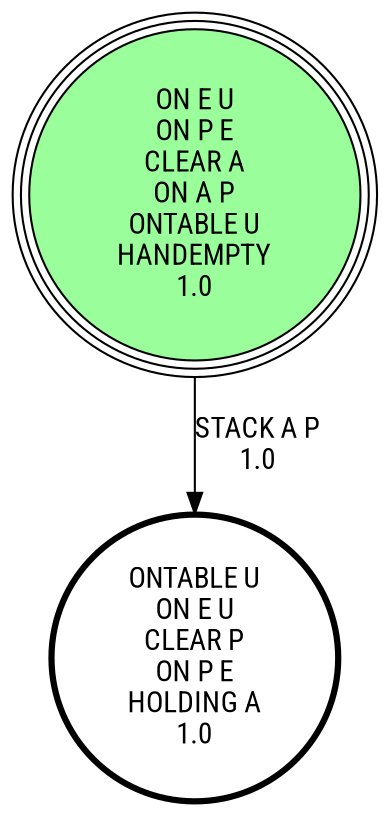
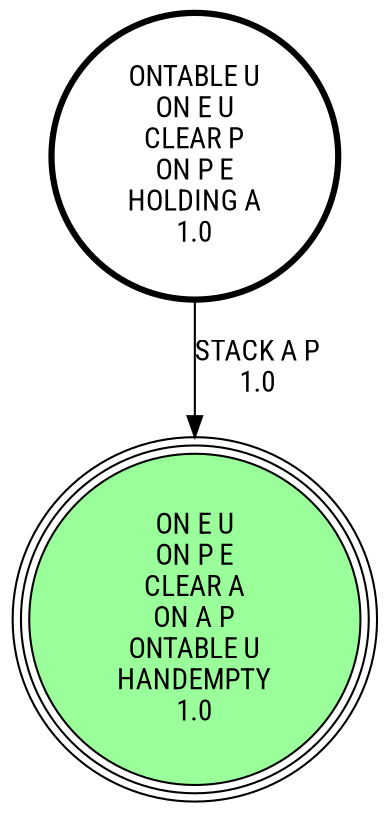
(195, 435) -> (195, 358)
